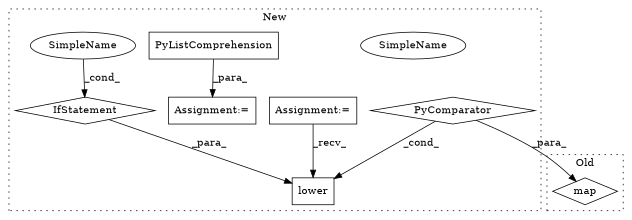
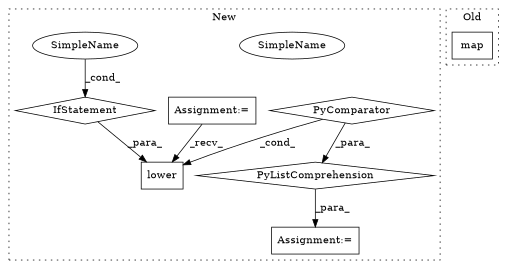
(214, 46) -> (315, 176)
(526, 144) -> (336, 140)
(585, 191) -> (472, 46)
